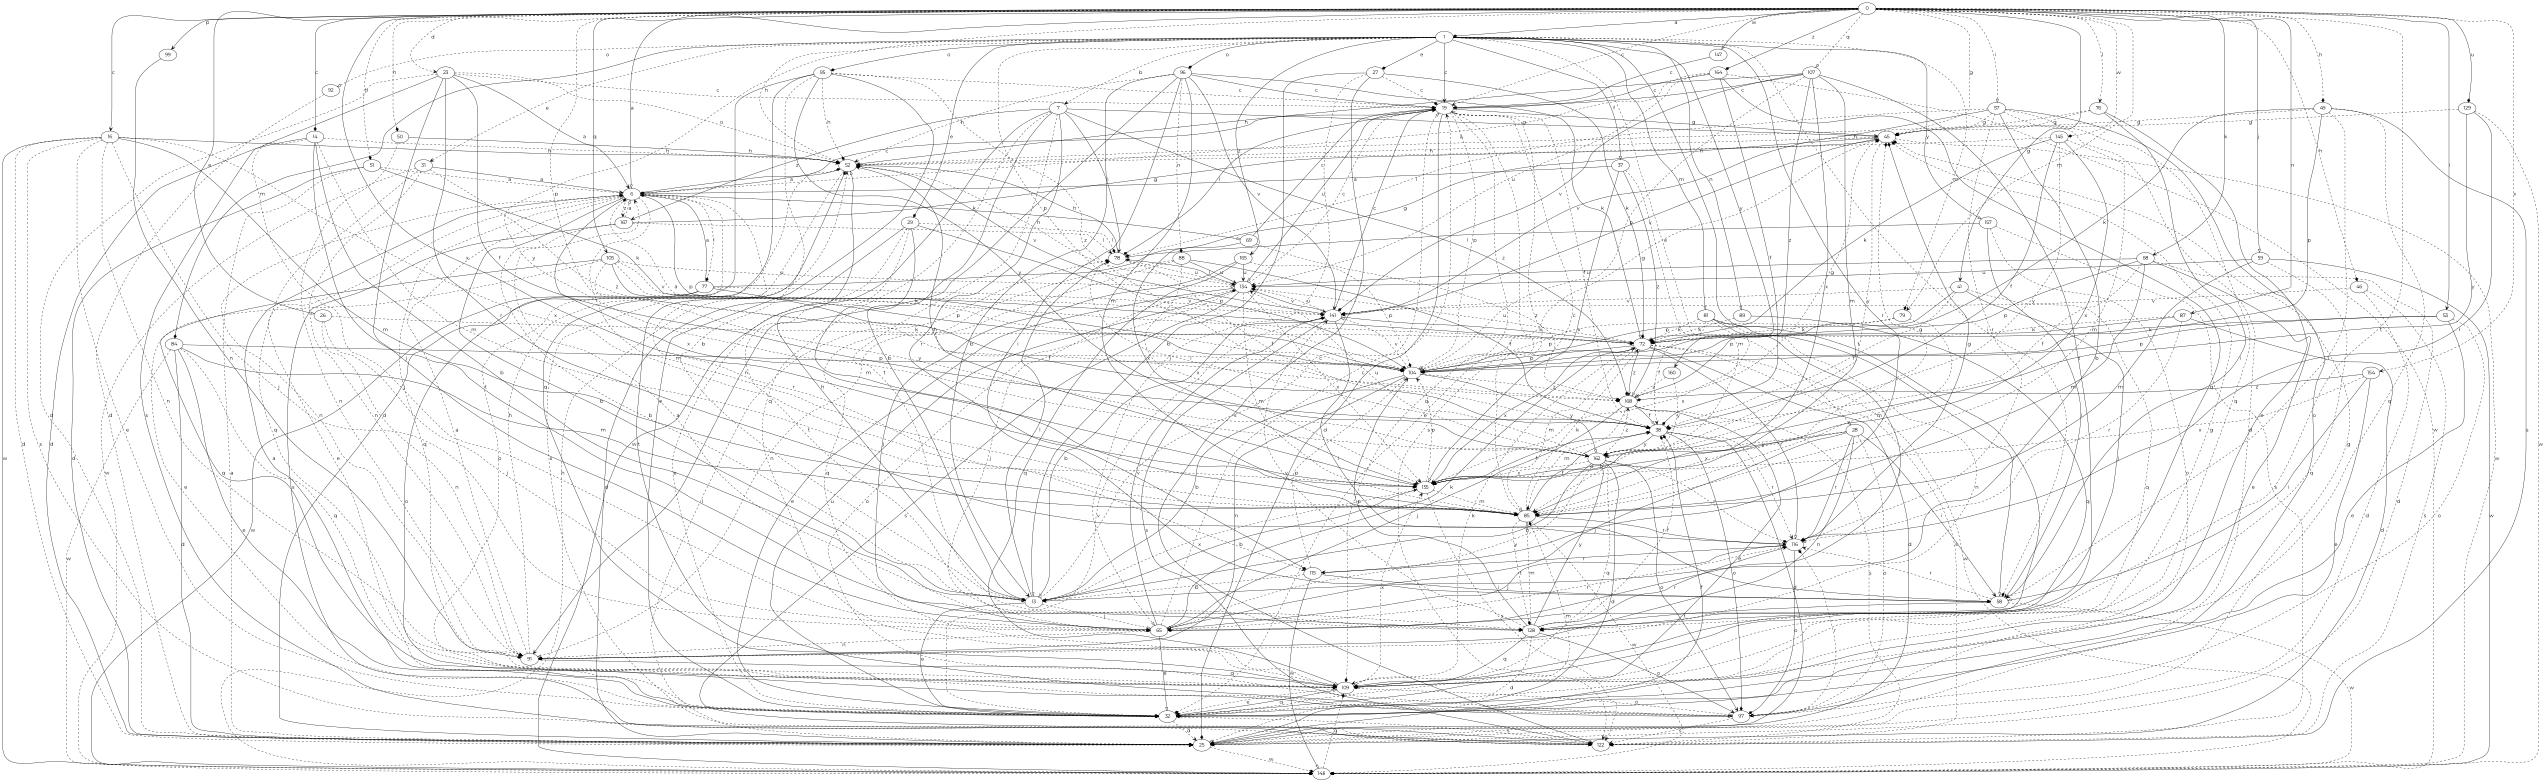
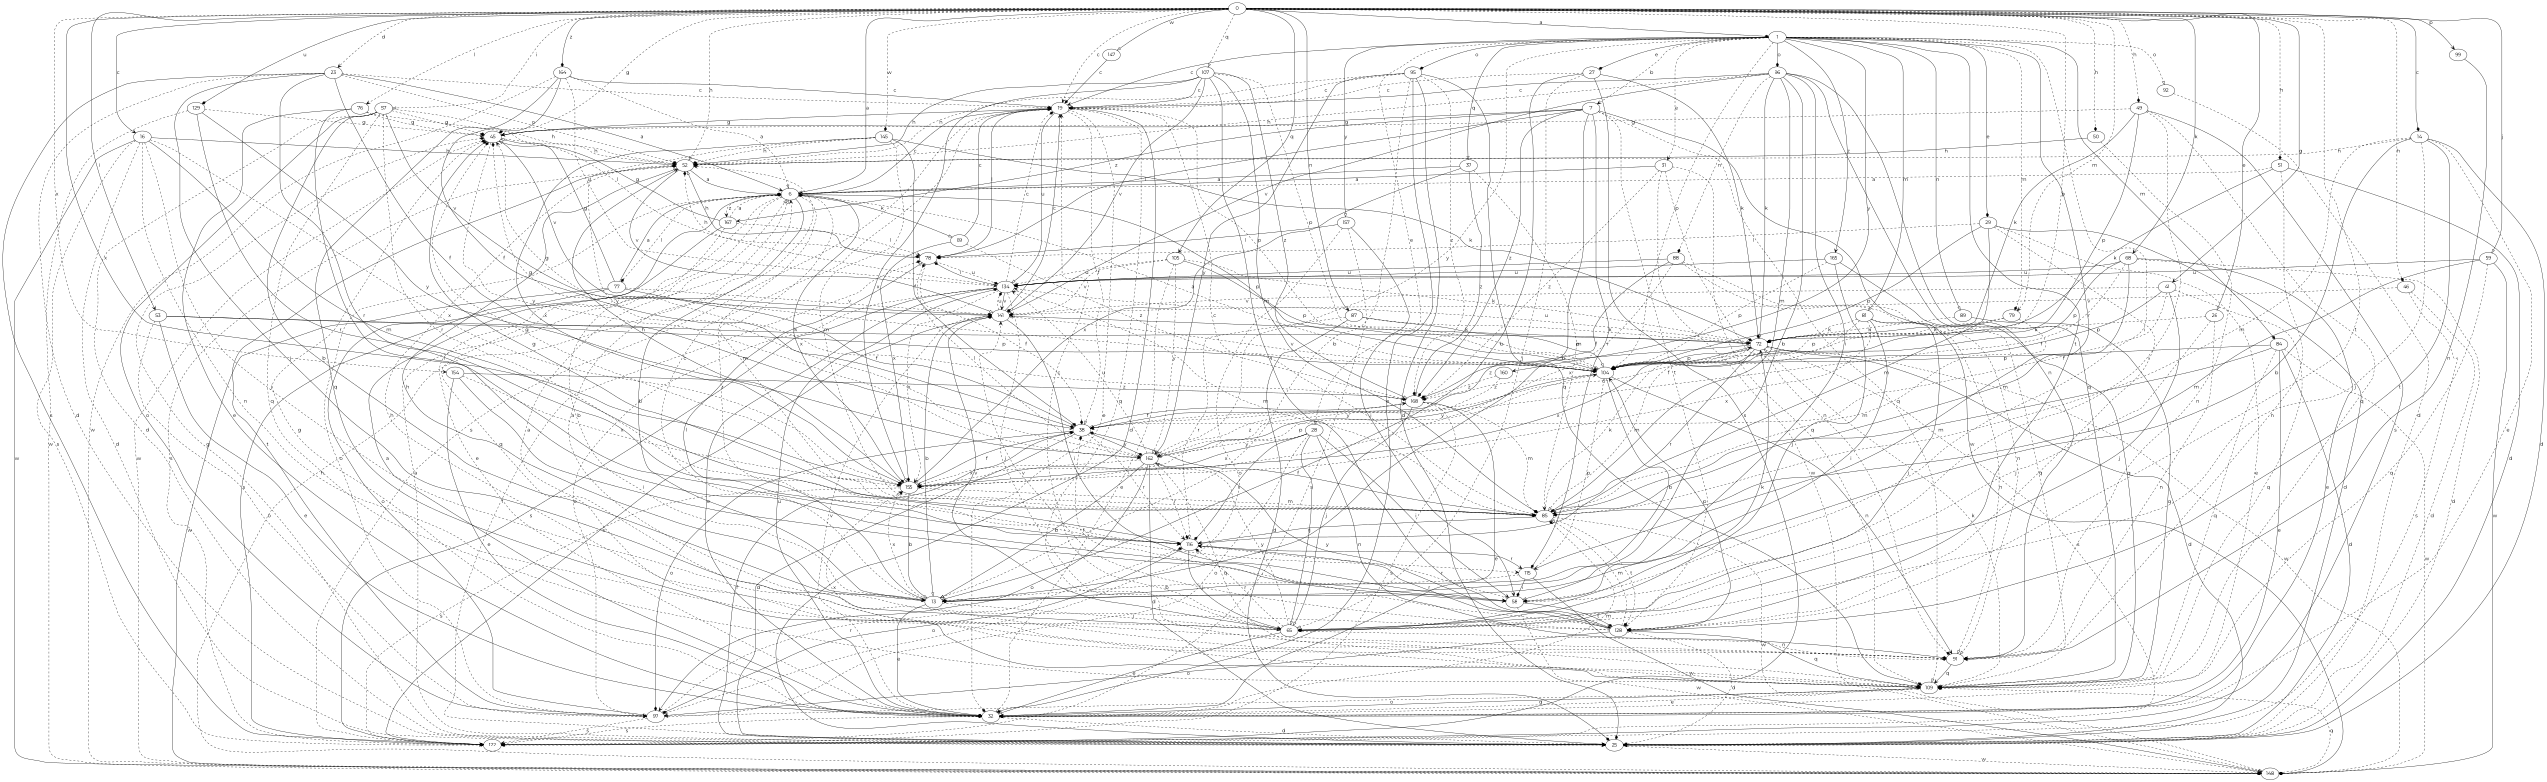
(1614, 108) -> (1474, 108)
(429, 664) -> (2084, 367)
(422, 684) -> (2219, 692)
